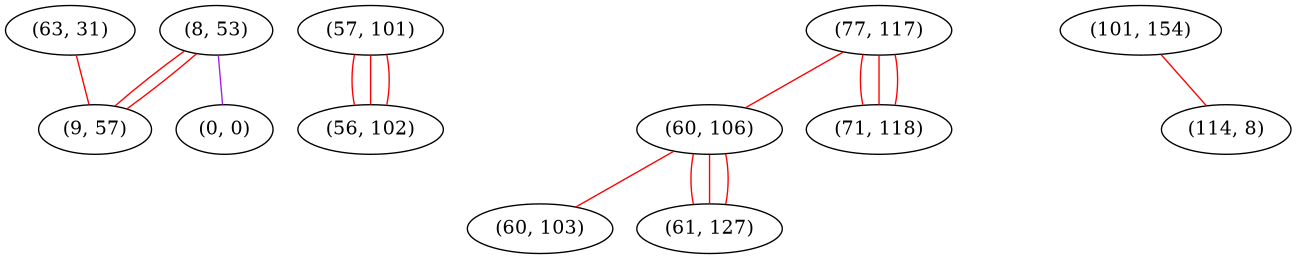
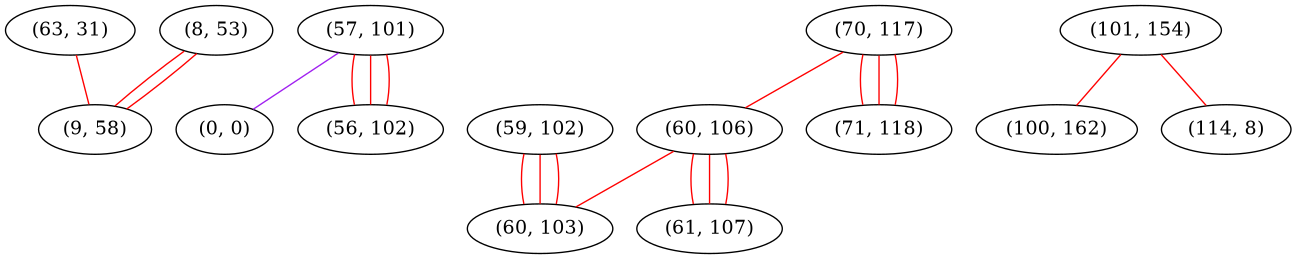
(879, 30) -> (879, 30)
(220, 80) -> (296, 81)
(95, 130) -> (95, 130)
none -> (540, 130)
none -> (1057, 130)
(710, 229) -> (710, 229)
